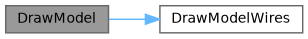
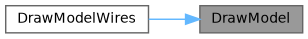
(127, 19) -> (167, 19)
